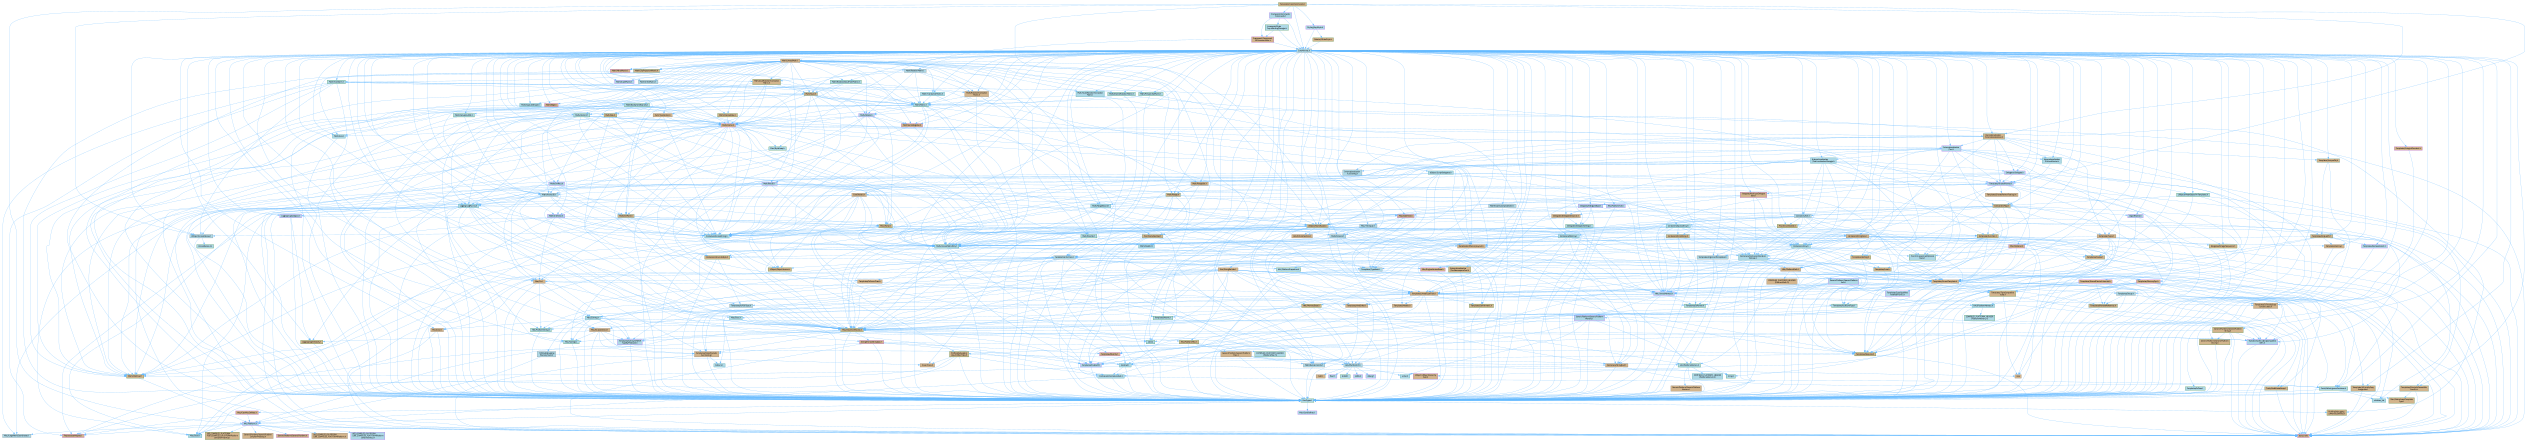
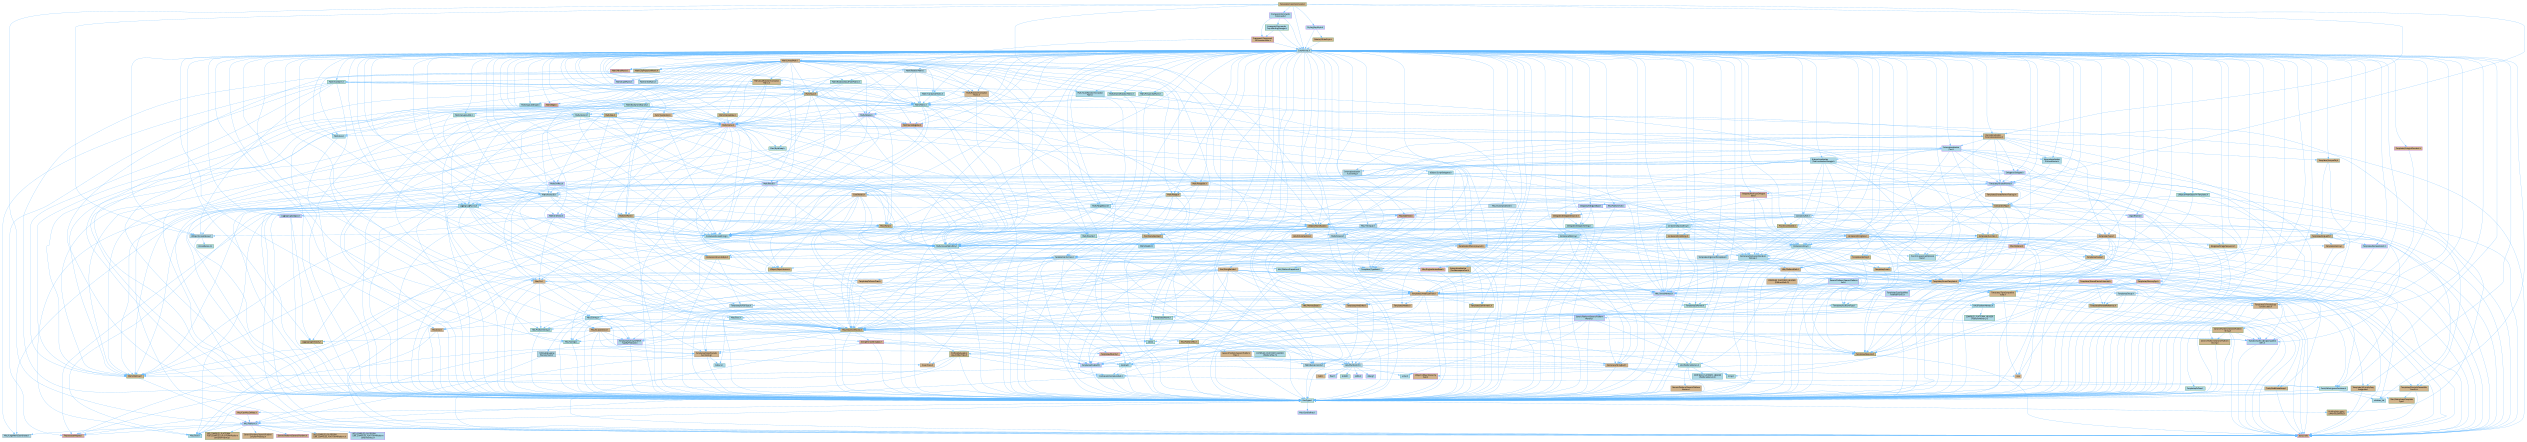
(1277, 27) -> (1277, 27)
(1502, 206) -> (1502, 206)
(2306, 310) -> (2203, 292)
